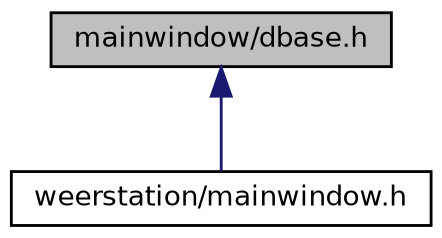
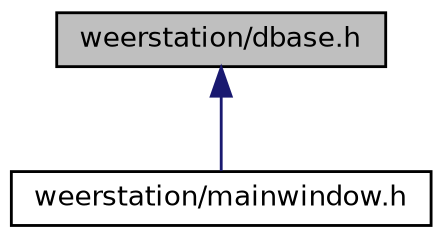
(221, 40) -> (221, 40)
